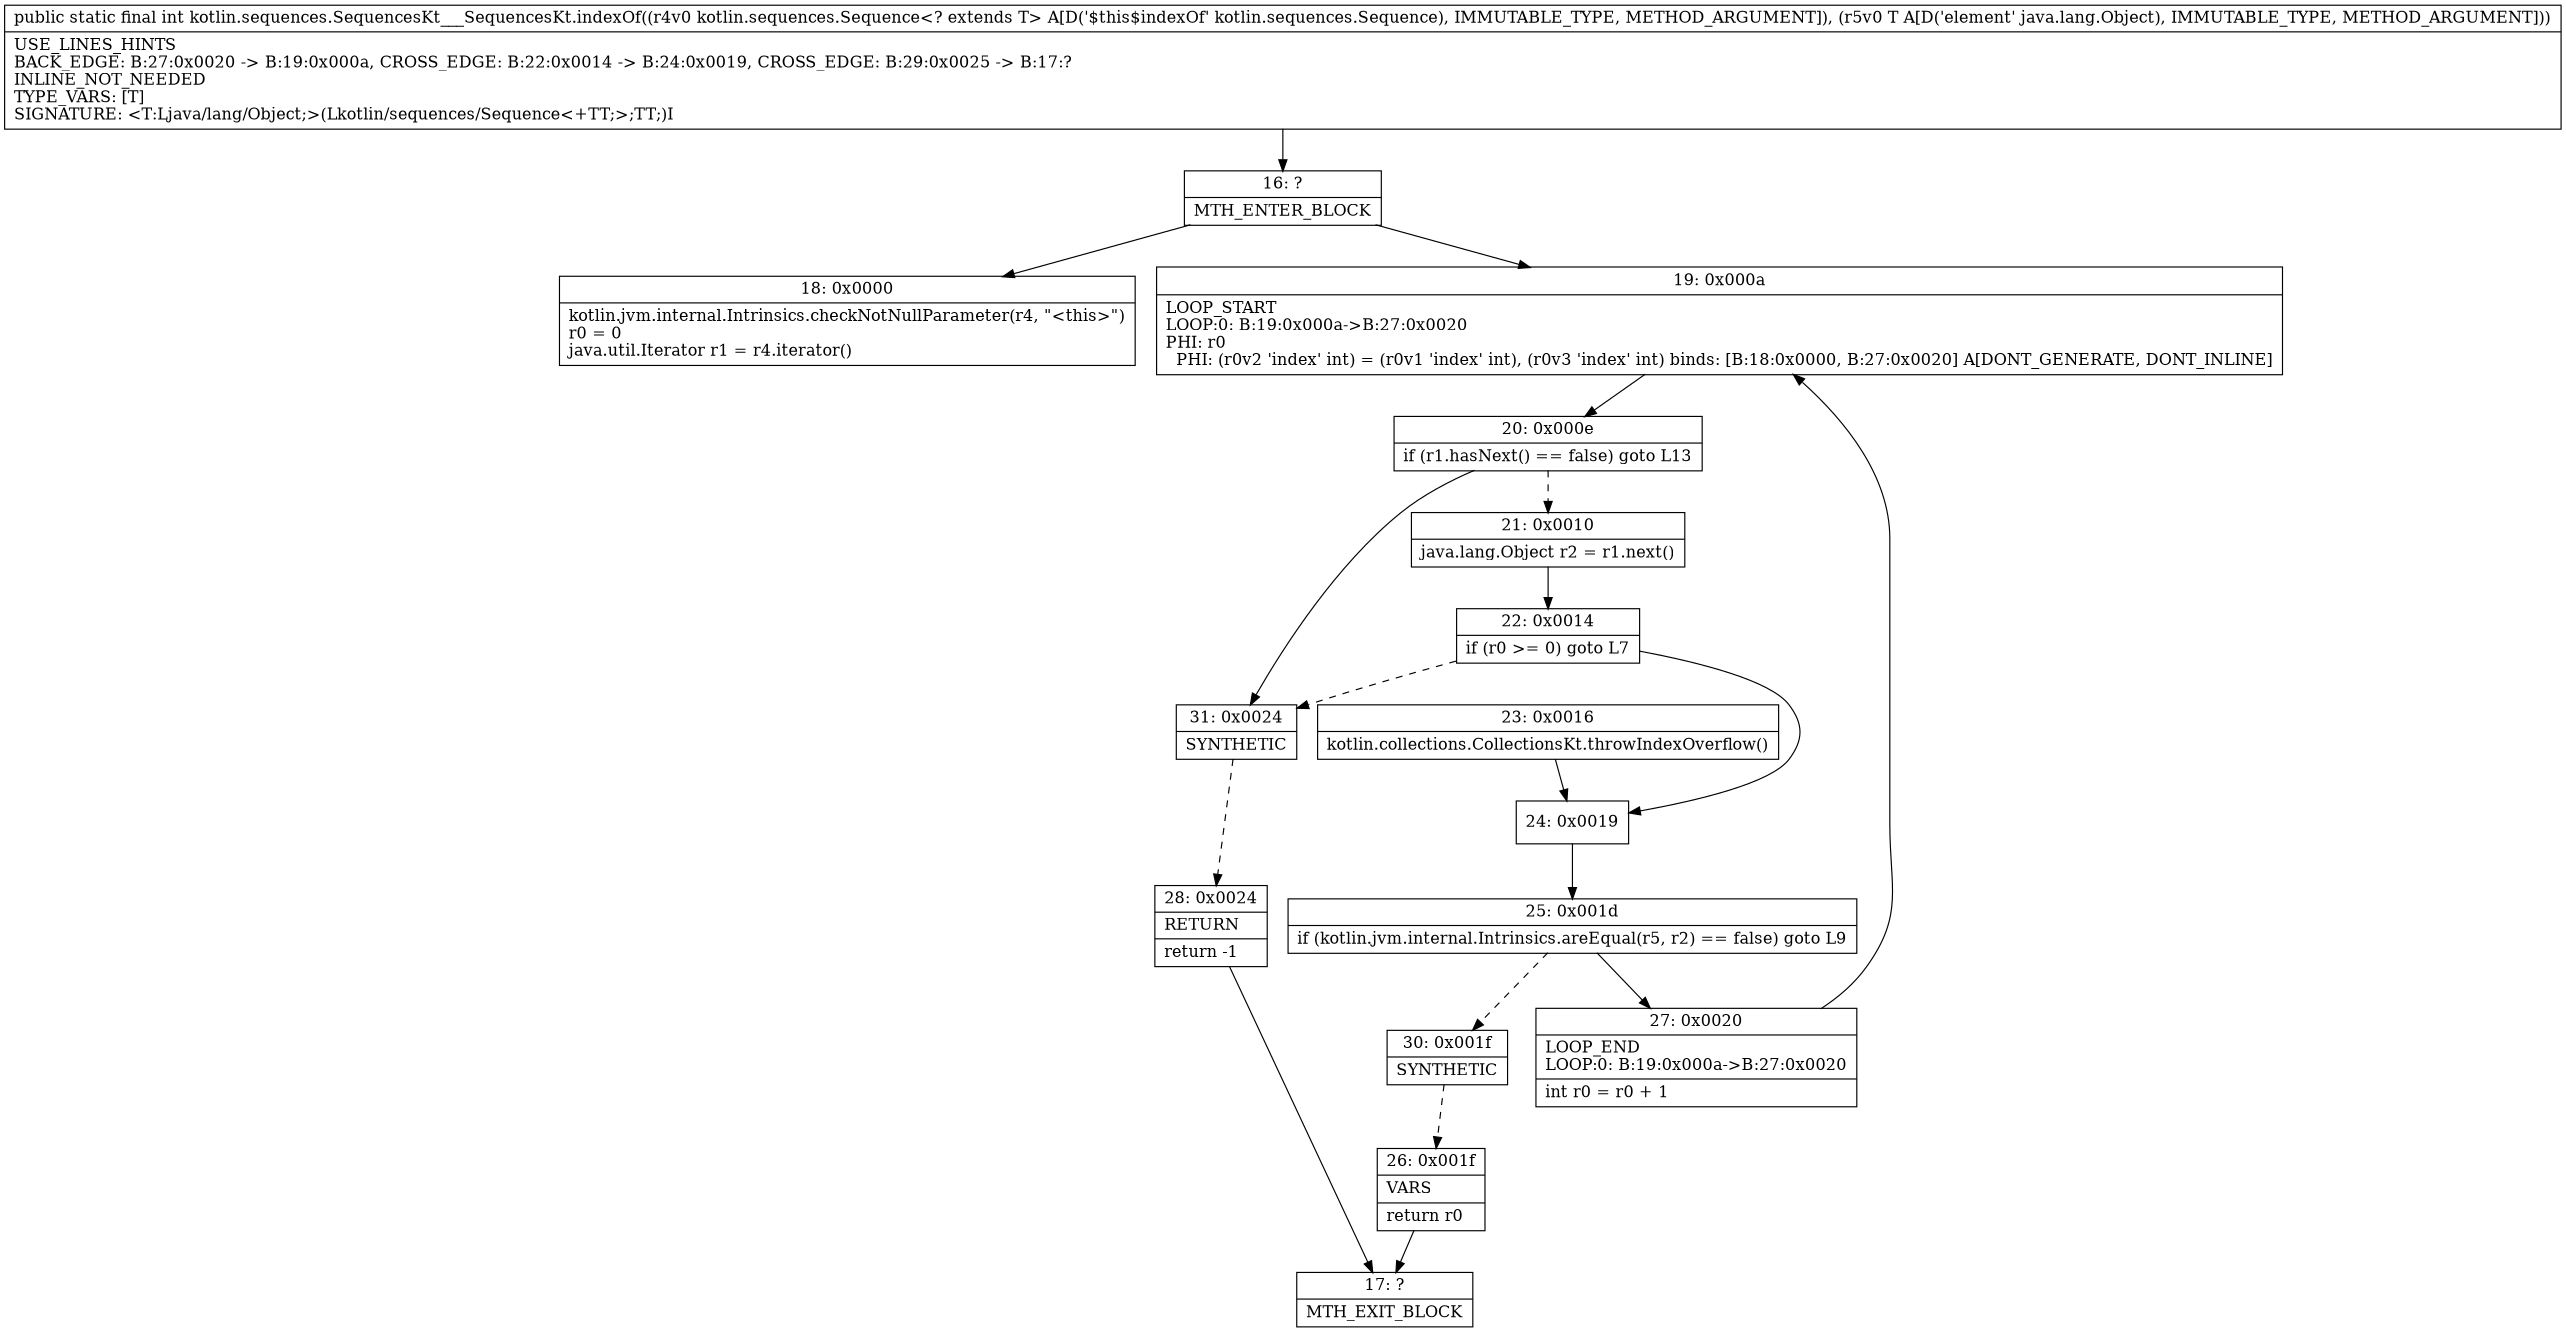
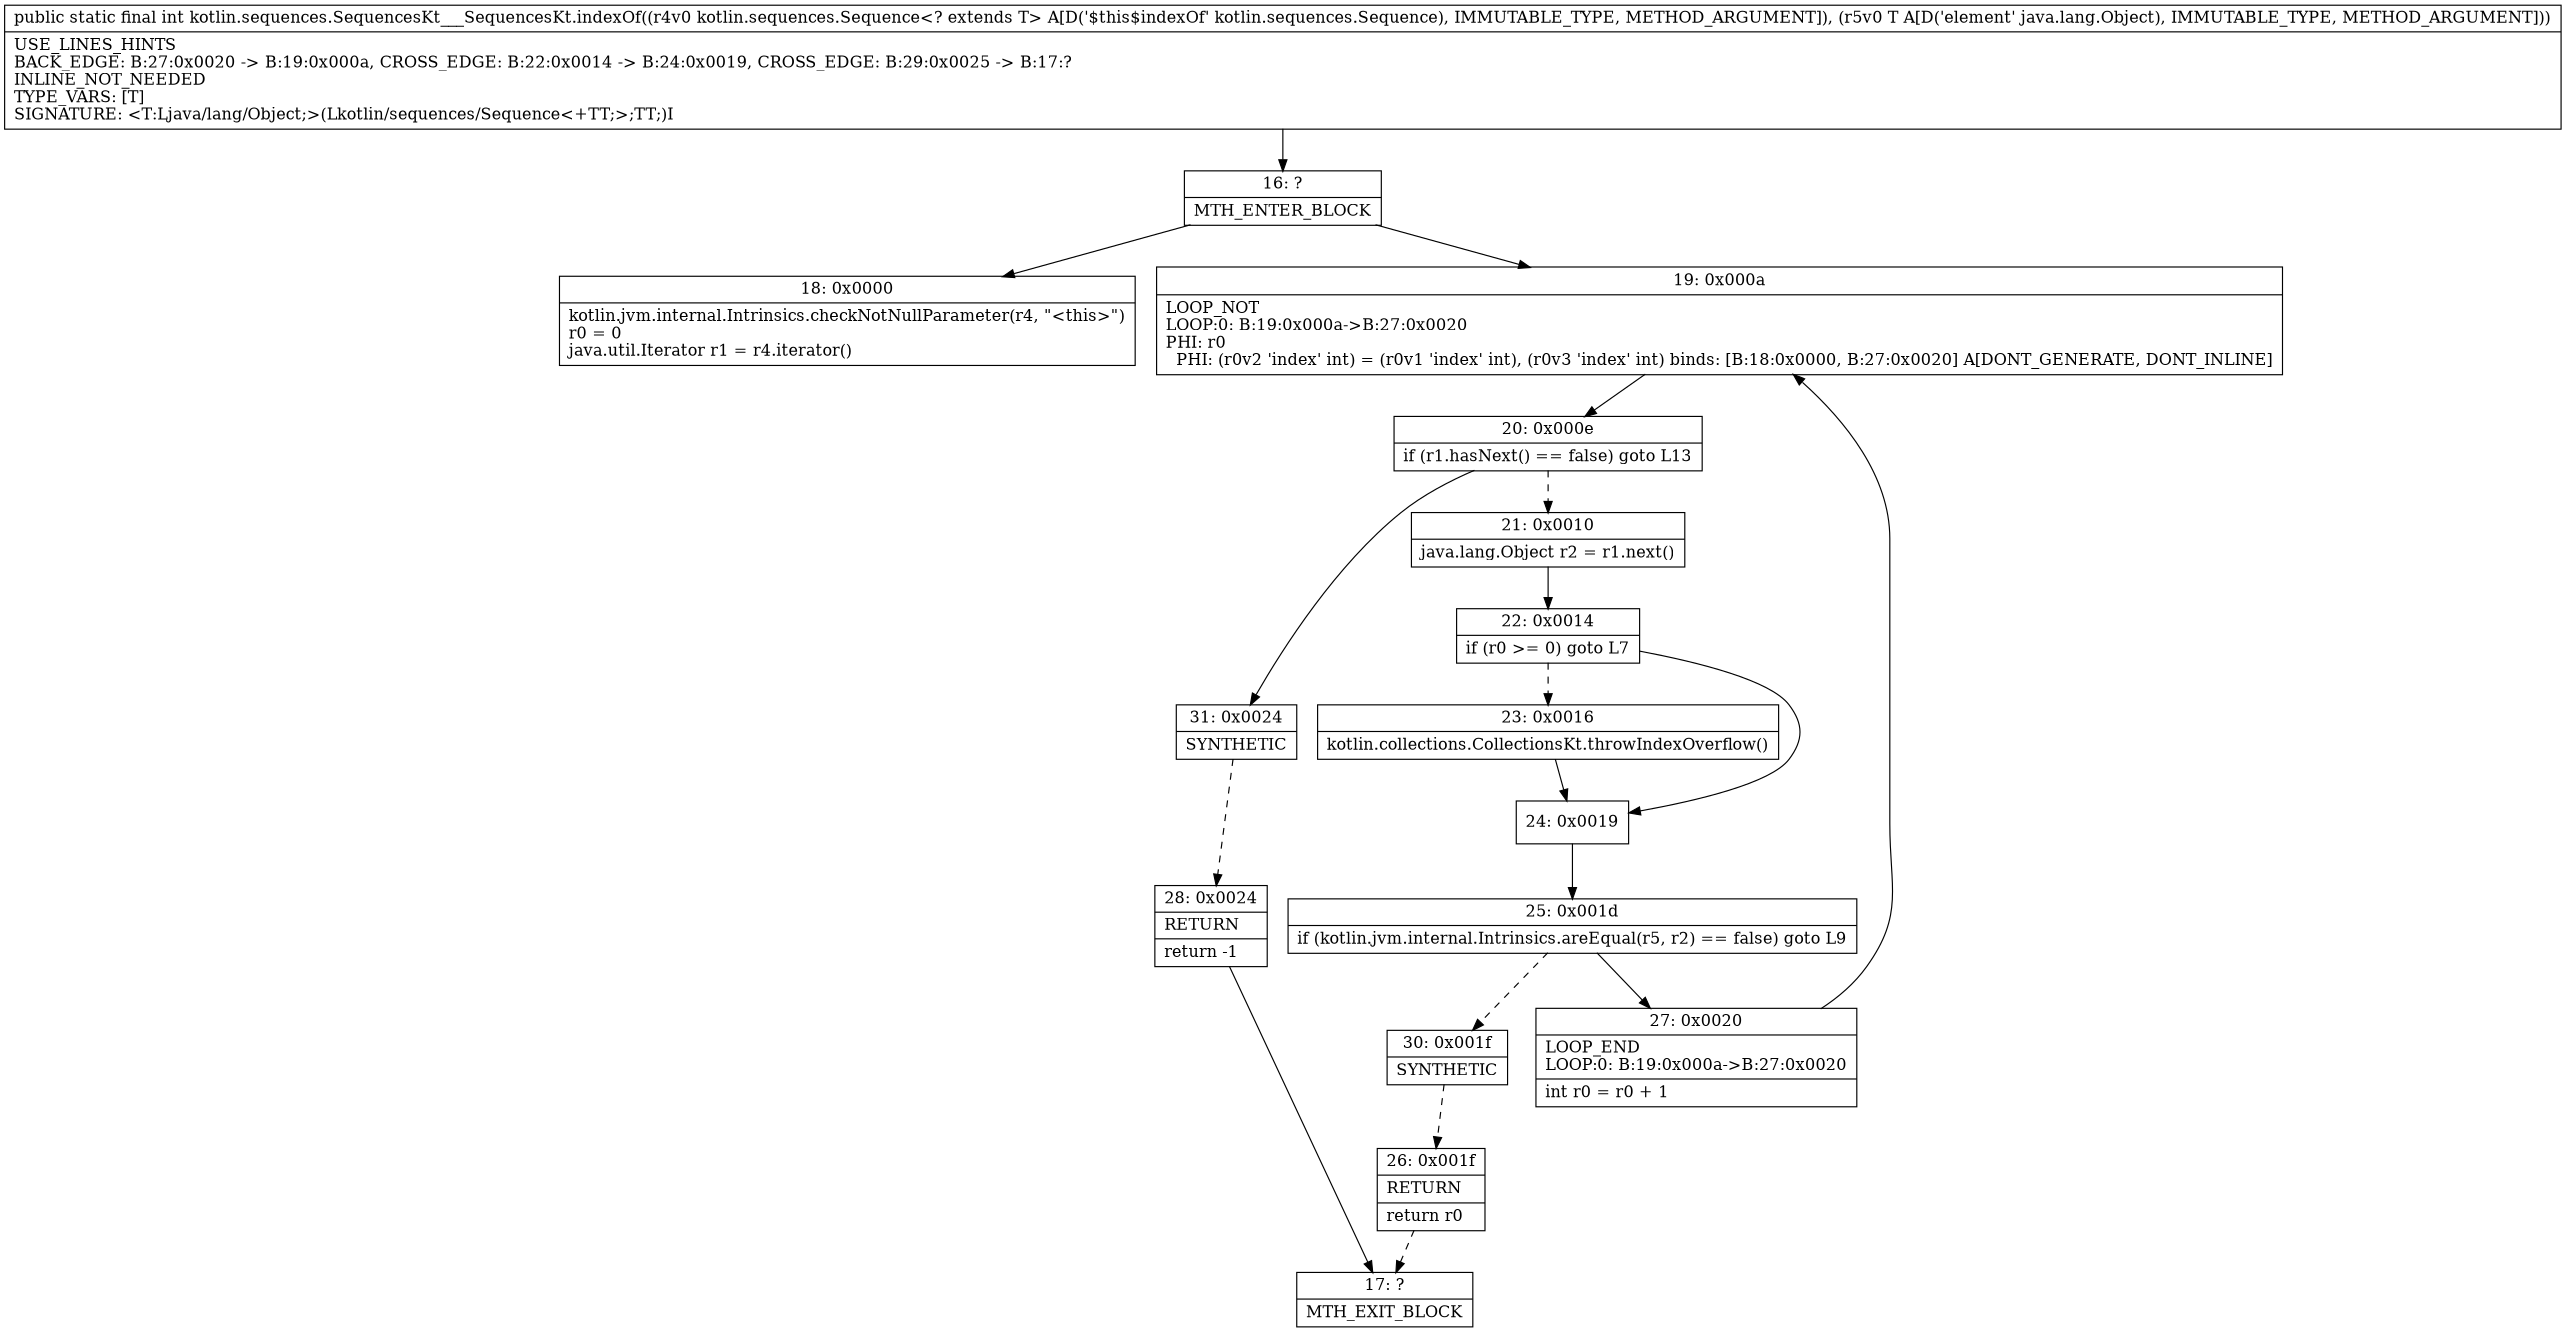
(1221, 308) -> (1213, 308)
(1382, 682) -> (1548, 678)
(1410, 1188) -> (1424, 1188)
(1407, 1246) -> (1407, 1246)
